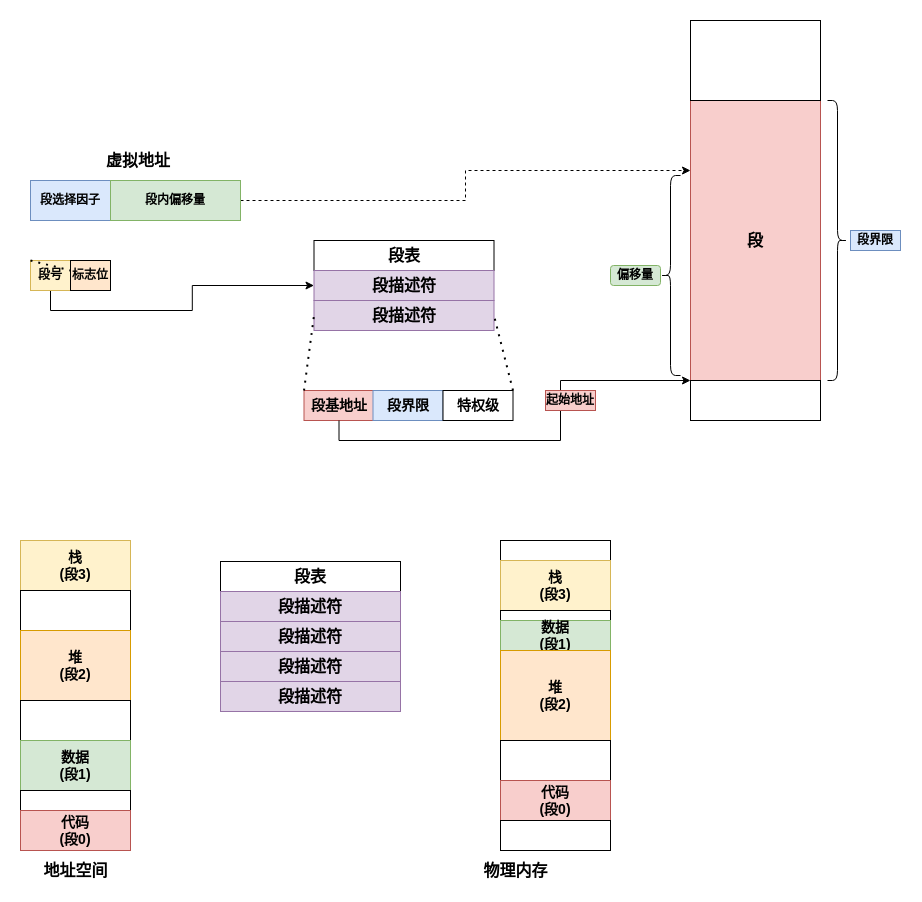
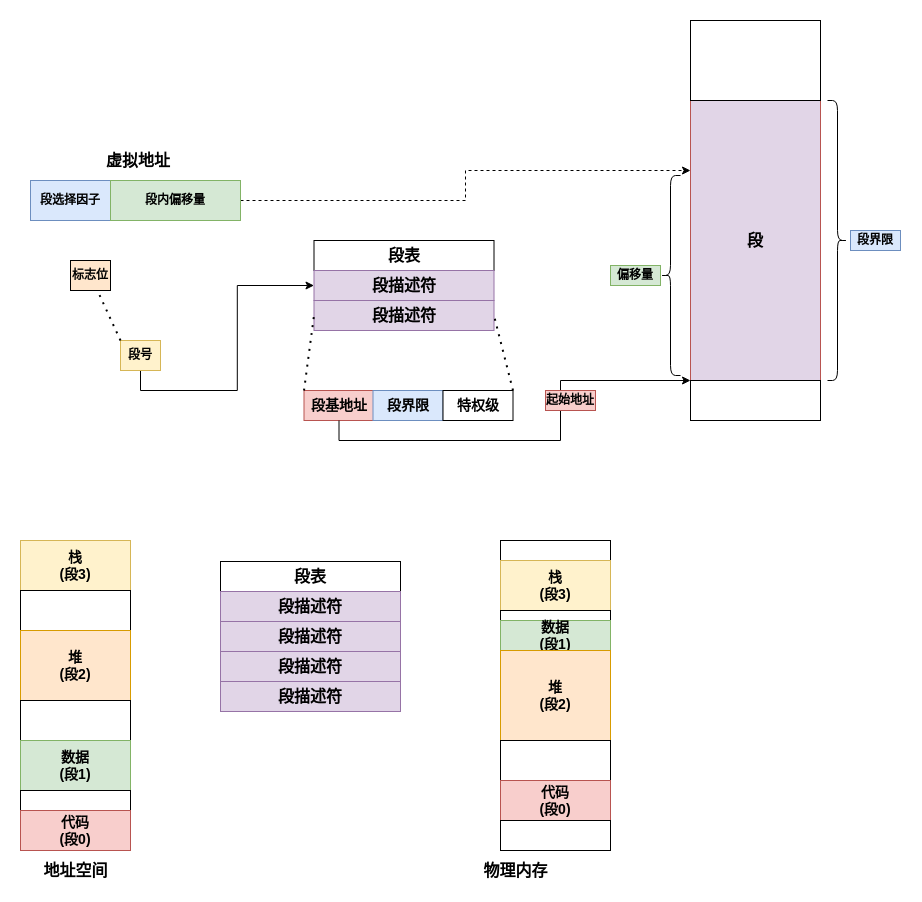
(756, 241) -> (756, 241)
(51, 276) -> (141, 356)
(636, 276) -> (636, 276)
